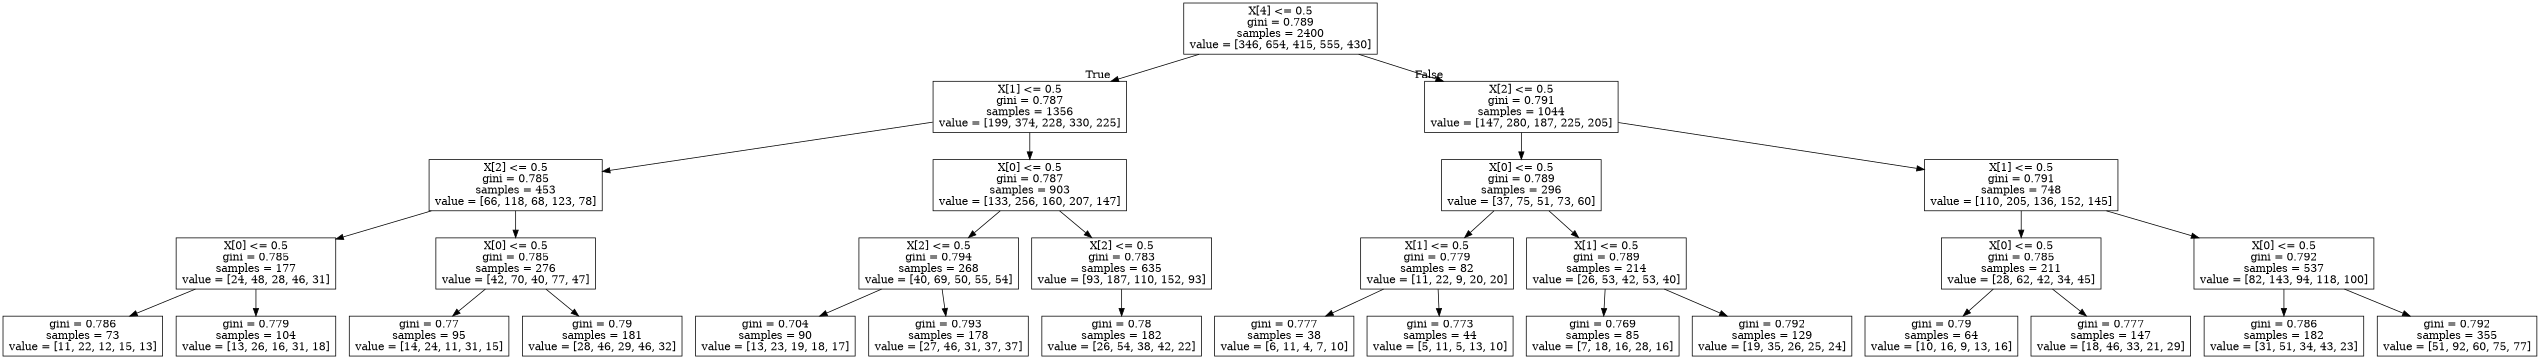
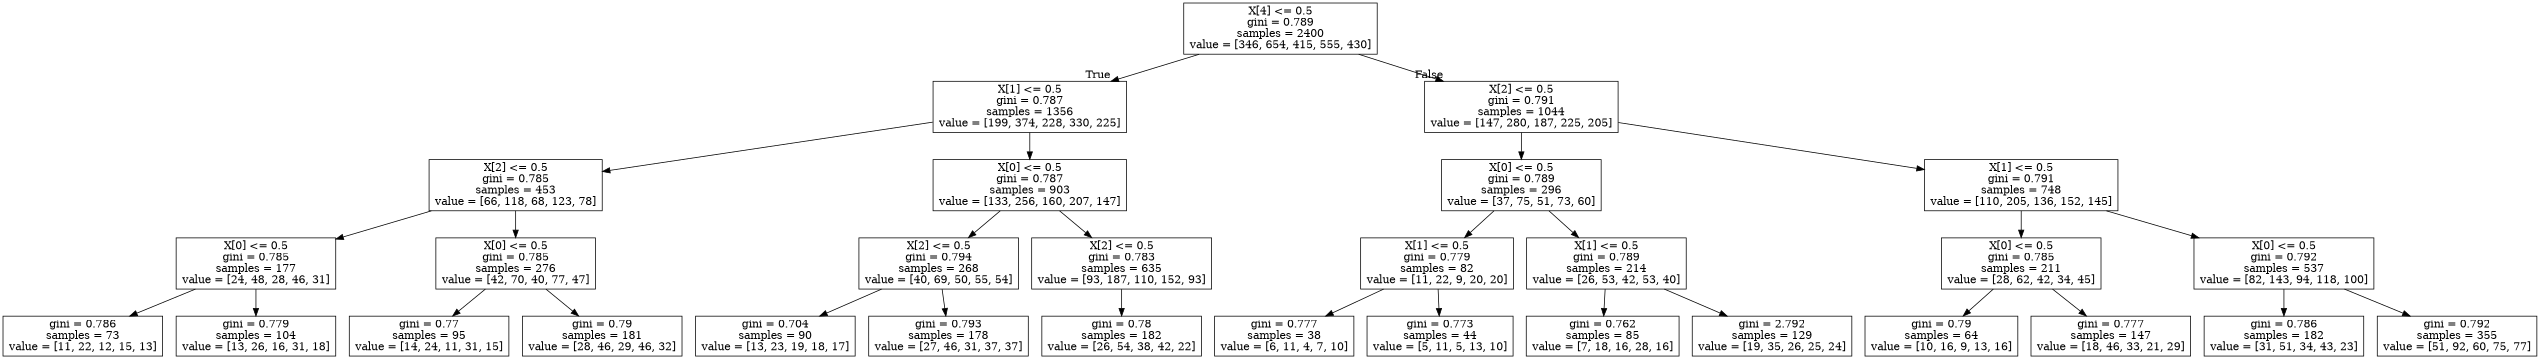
(1603, 336) -> (1603, 336)
(1772, 336) -> (1772, 336)
